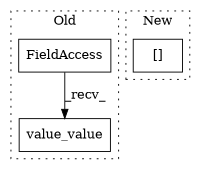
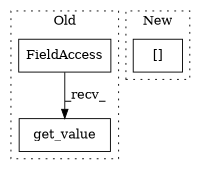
(65, 135) -> (65, 135)
